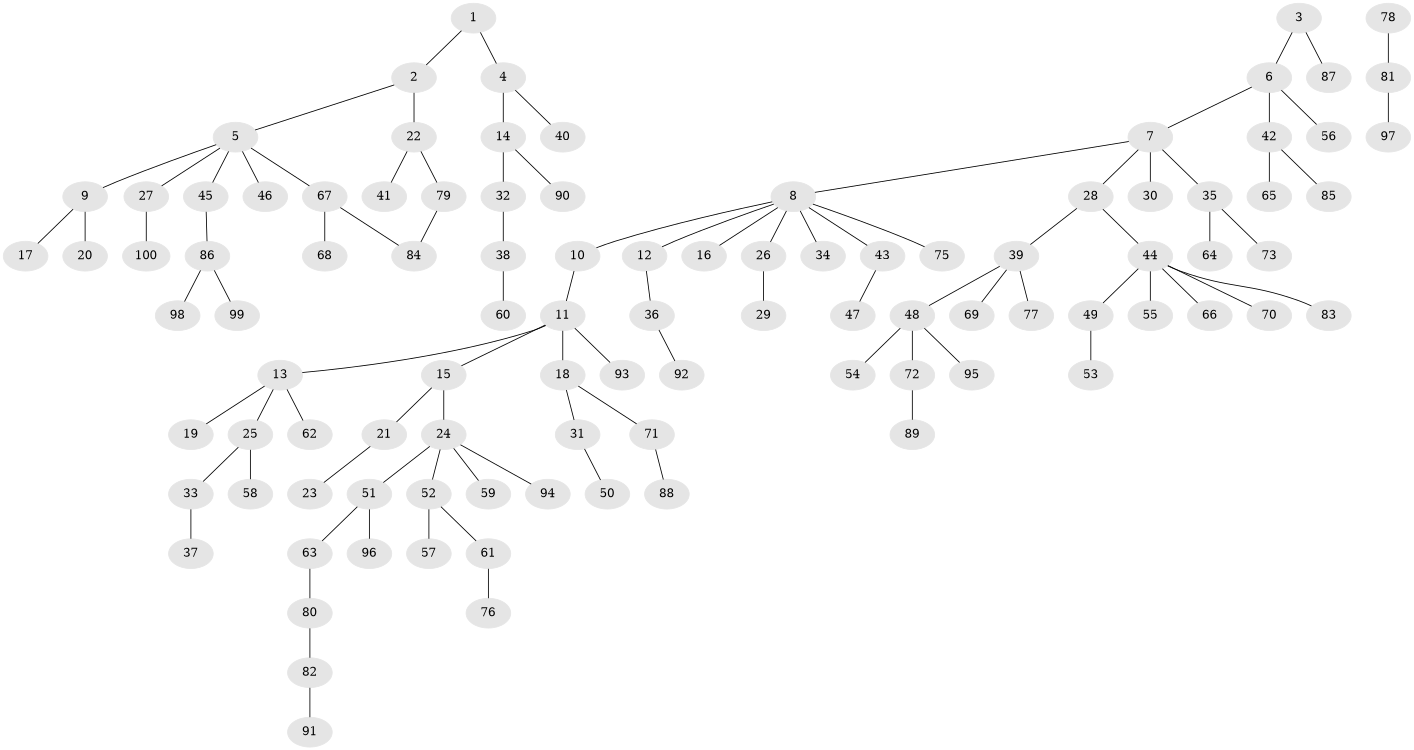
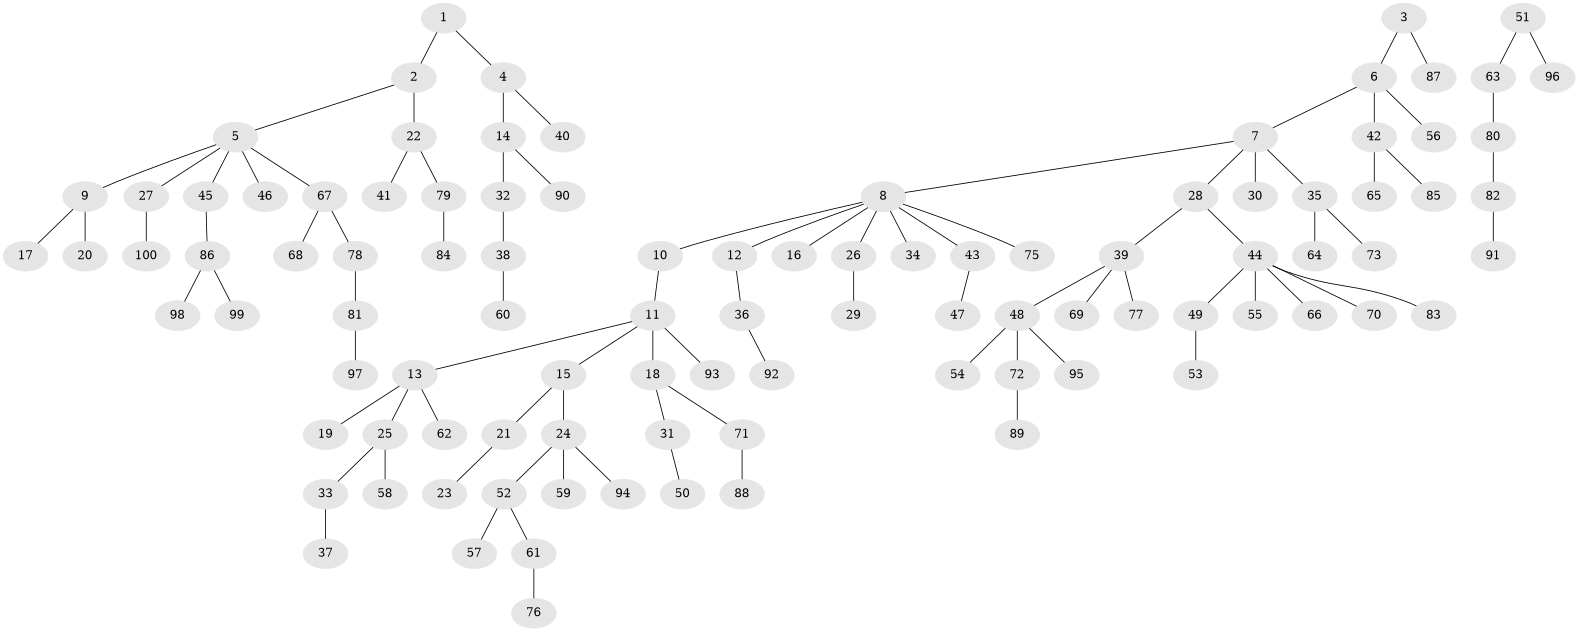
(369, 226) -> (340, 226)
(407, 464) -> none
